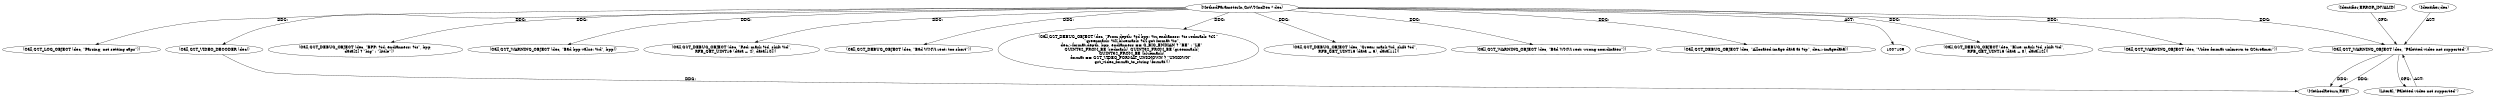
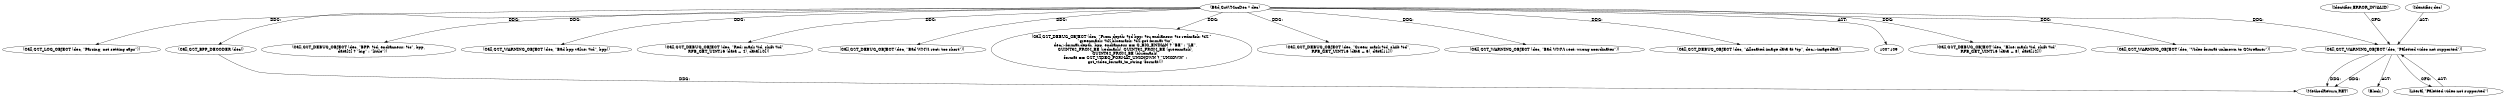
(1242, 8) -> (1235, 8)
(214, 50) -> (211, 50)
none -> (2376, 92)
